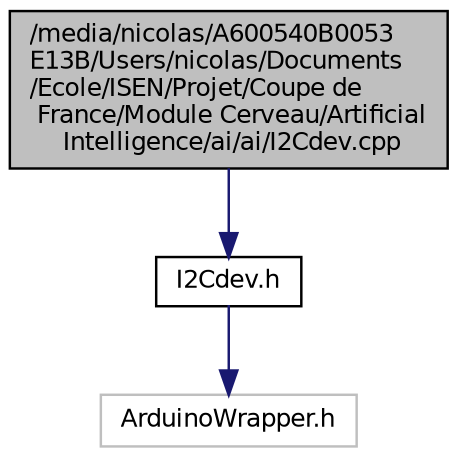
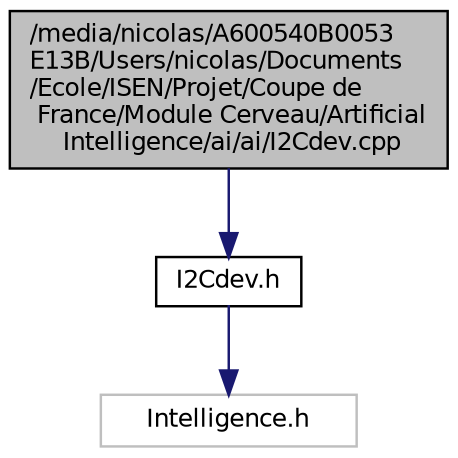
(229, 421) -> (229, 421)
